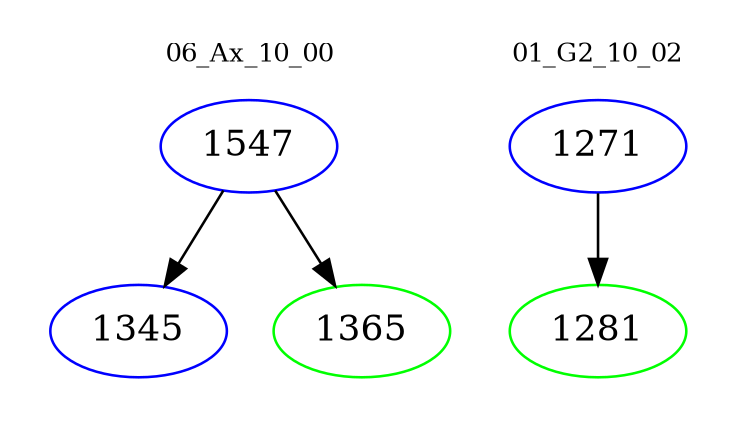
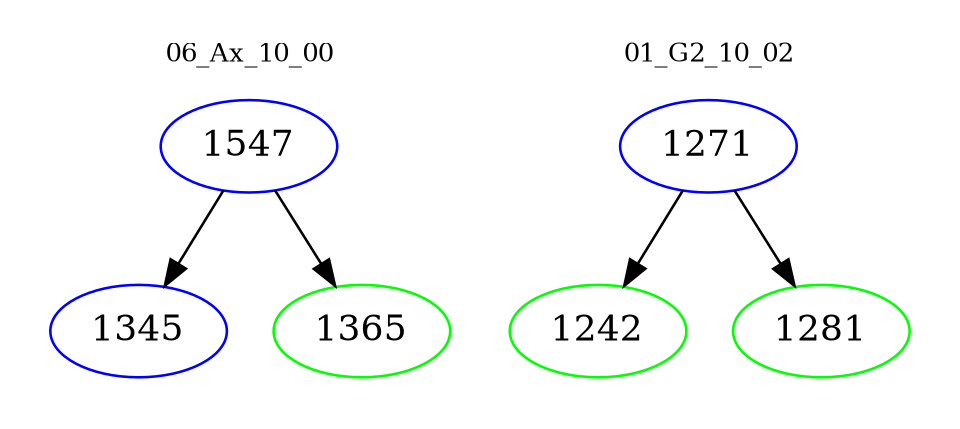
none -> (598, 331)
